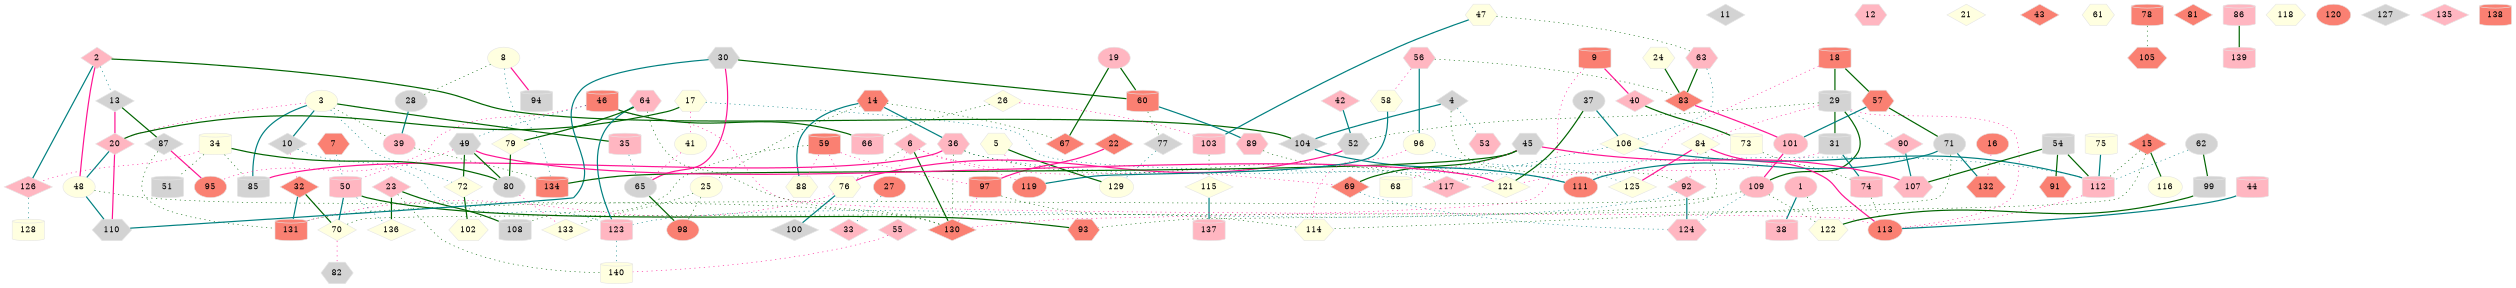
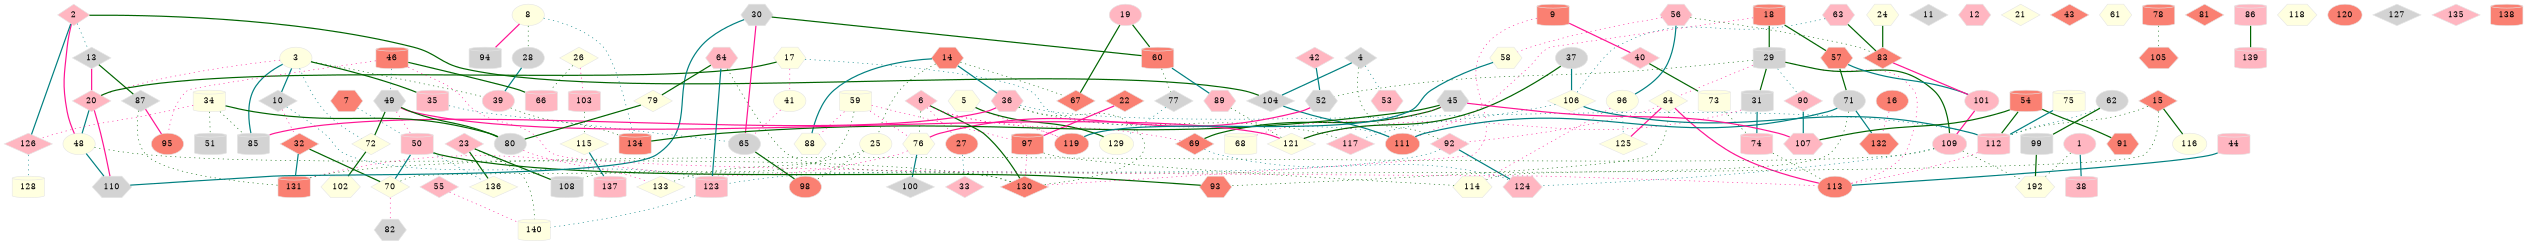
(1481, 15) -> none
(824, 144) -> (855, 101)
(2058, 144) -> (2026, 101)
(1828, 230) -> (2035, 187)
